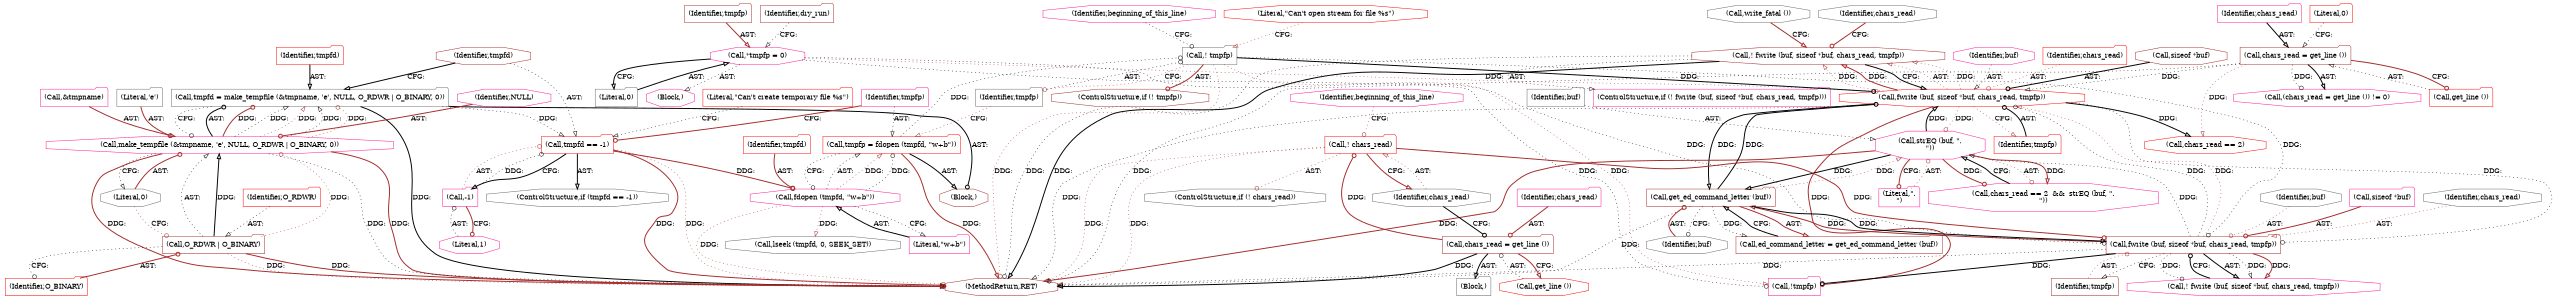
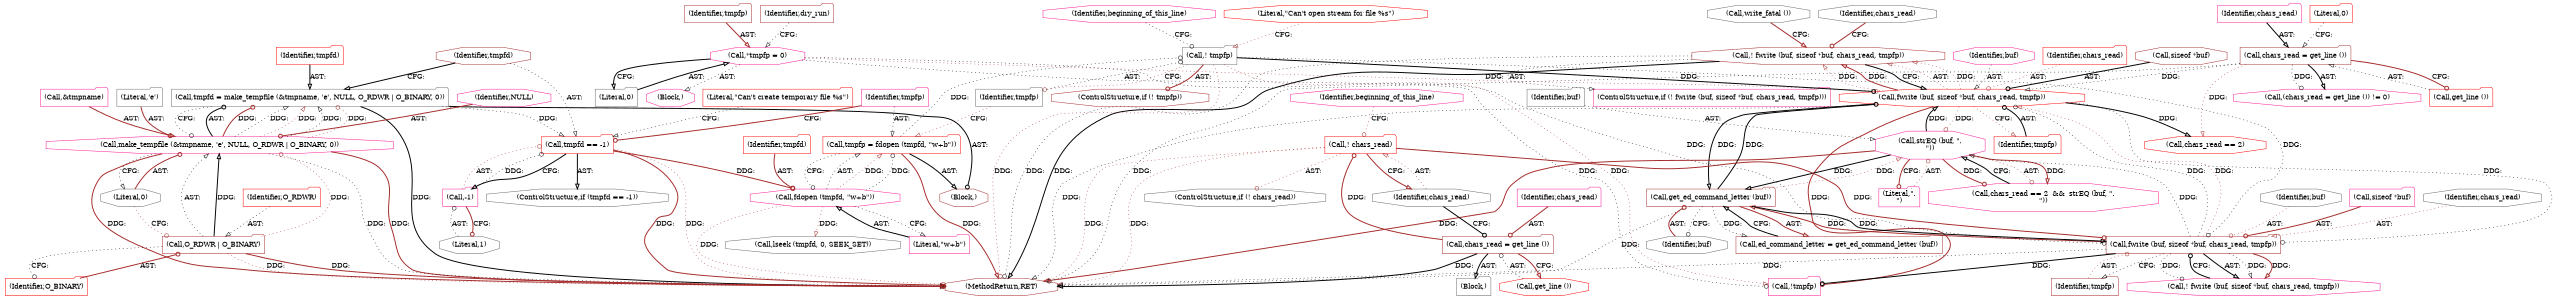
(469, 245) -> (469, 245)
